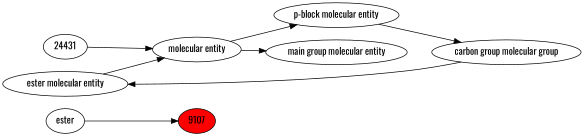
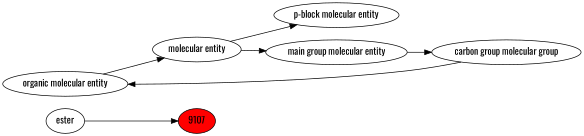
(416, 33) -> (416, 52)
(65, 47) -> none
(65, 84) -> (65, 84)
